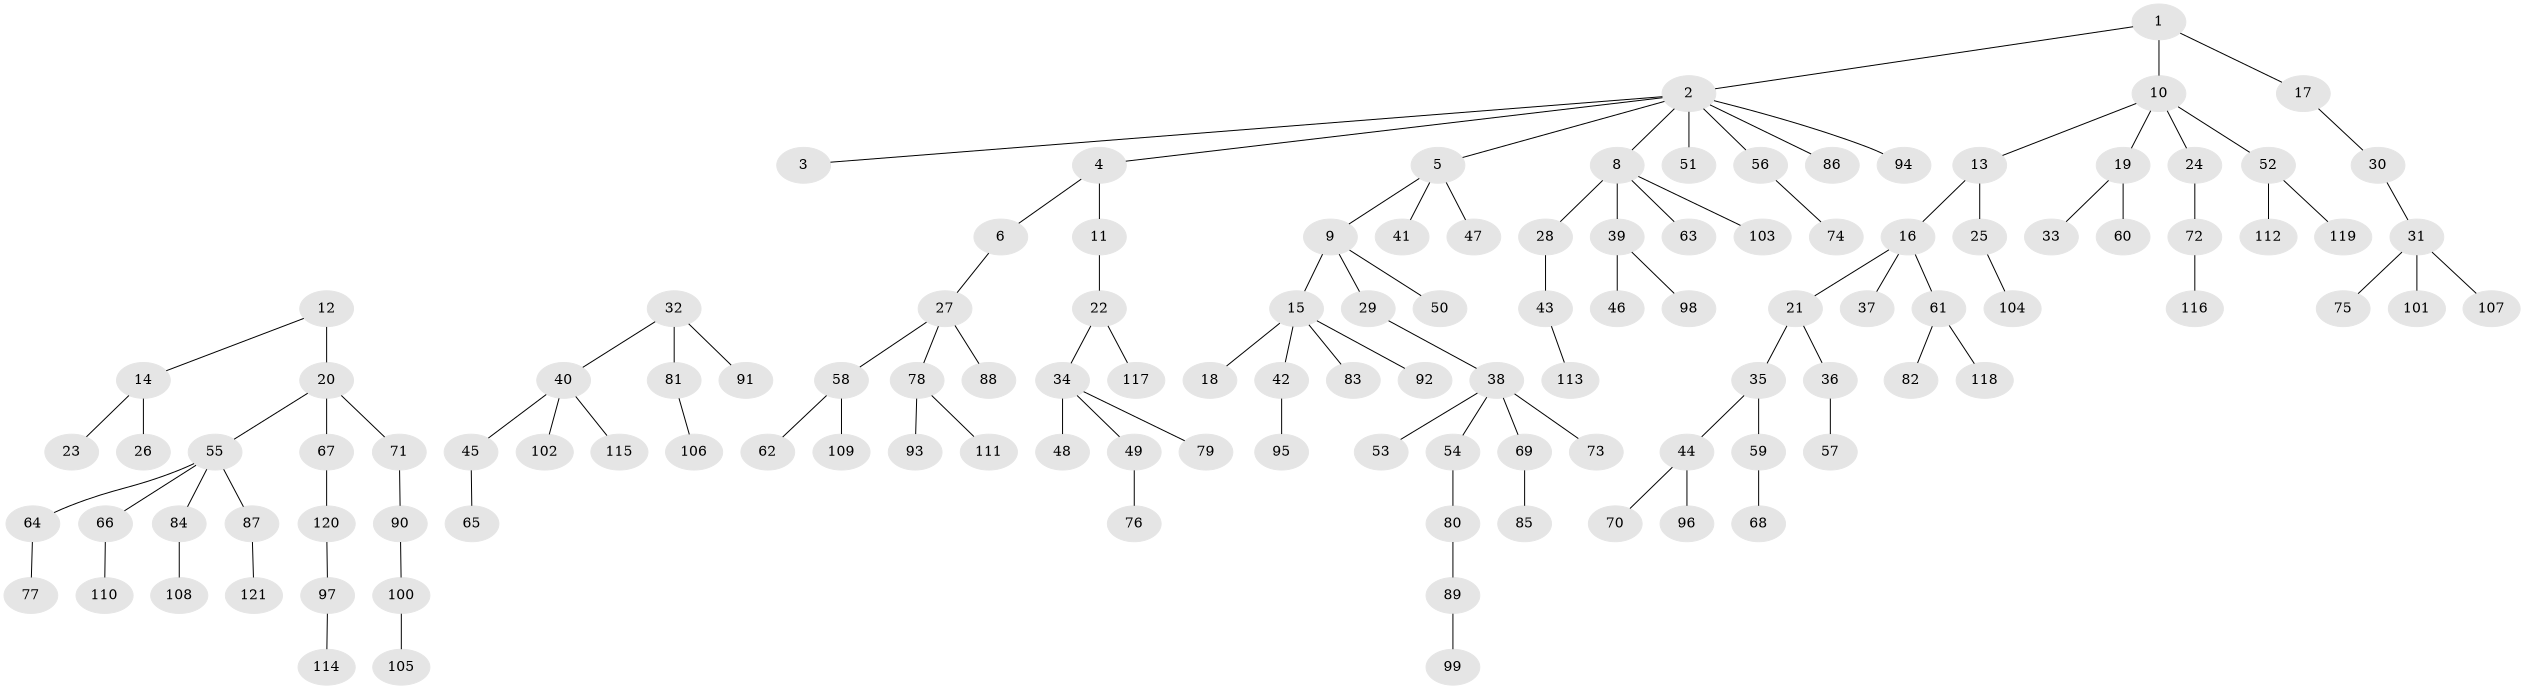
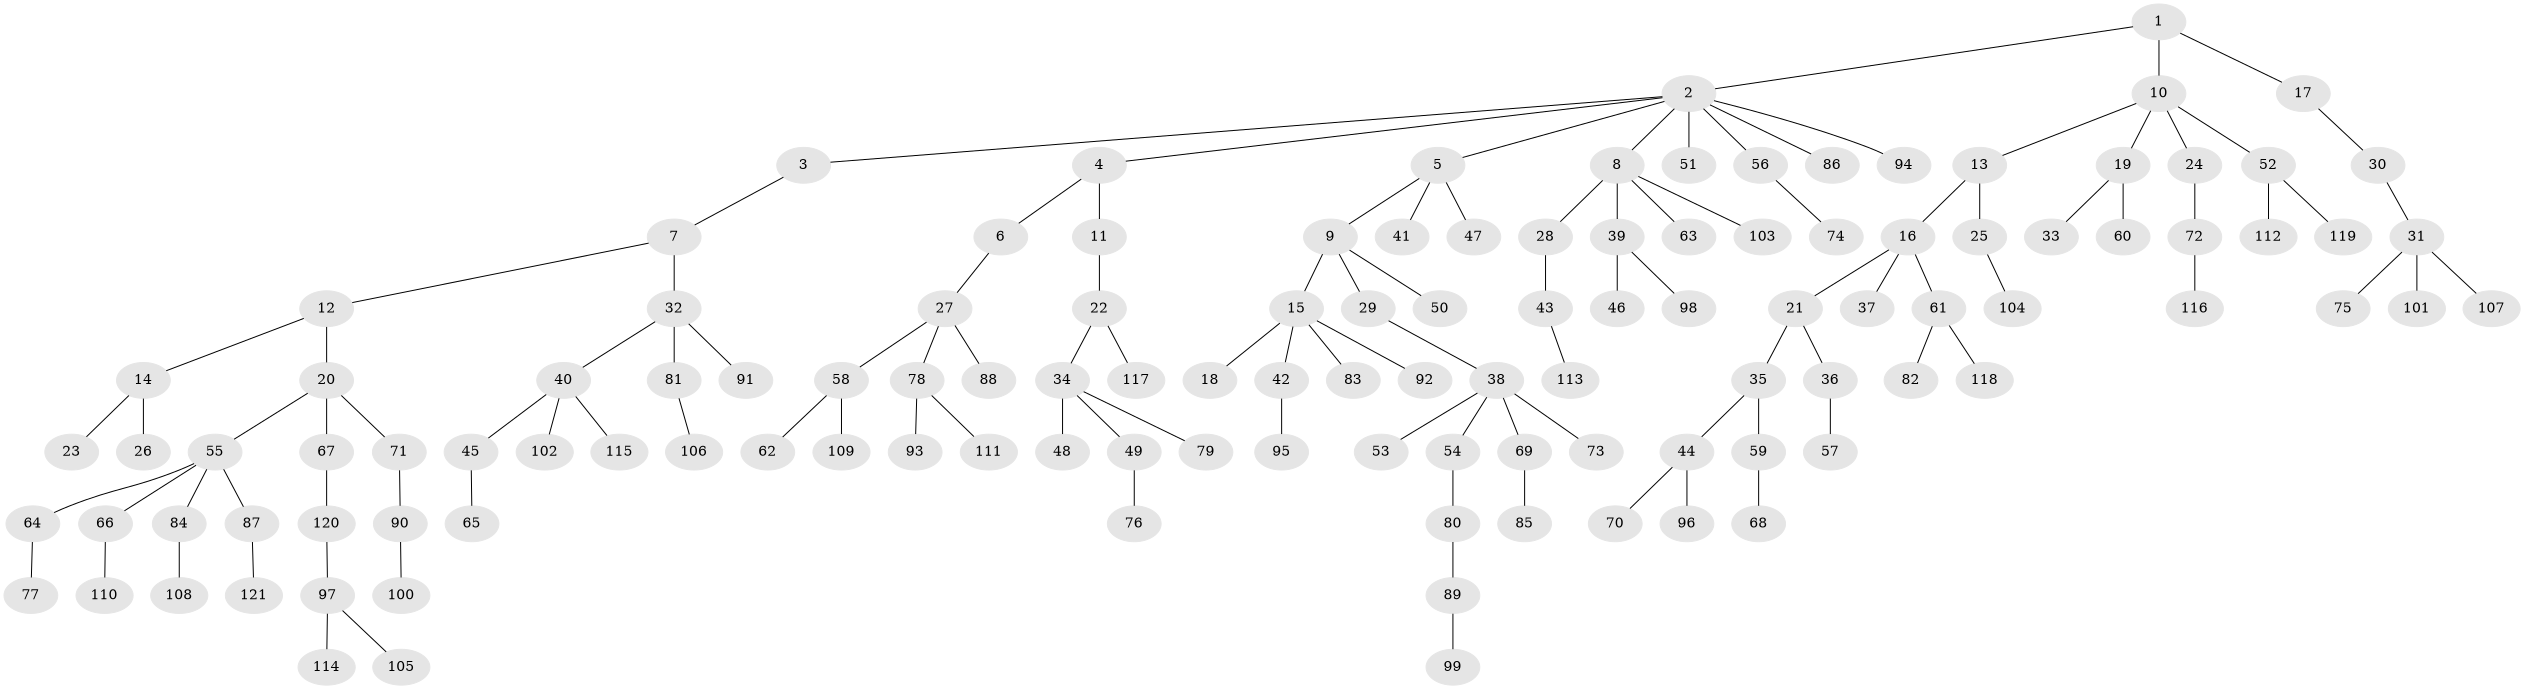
none -> (674, 237)
(401, 631) -> (364, 631)
